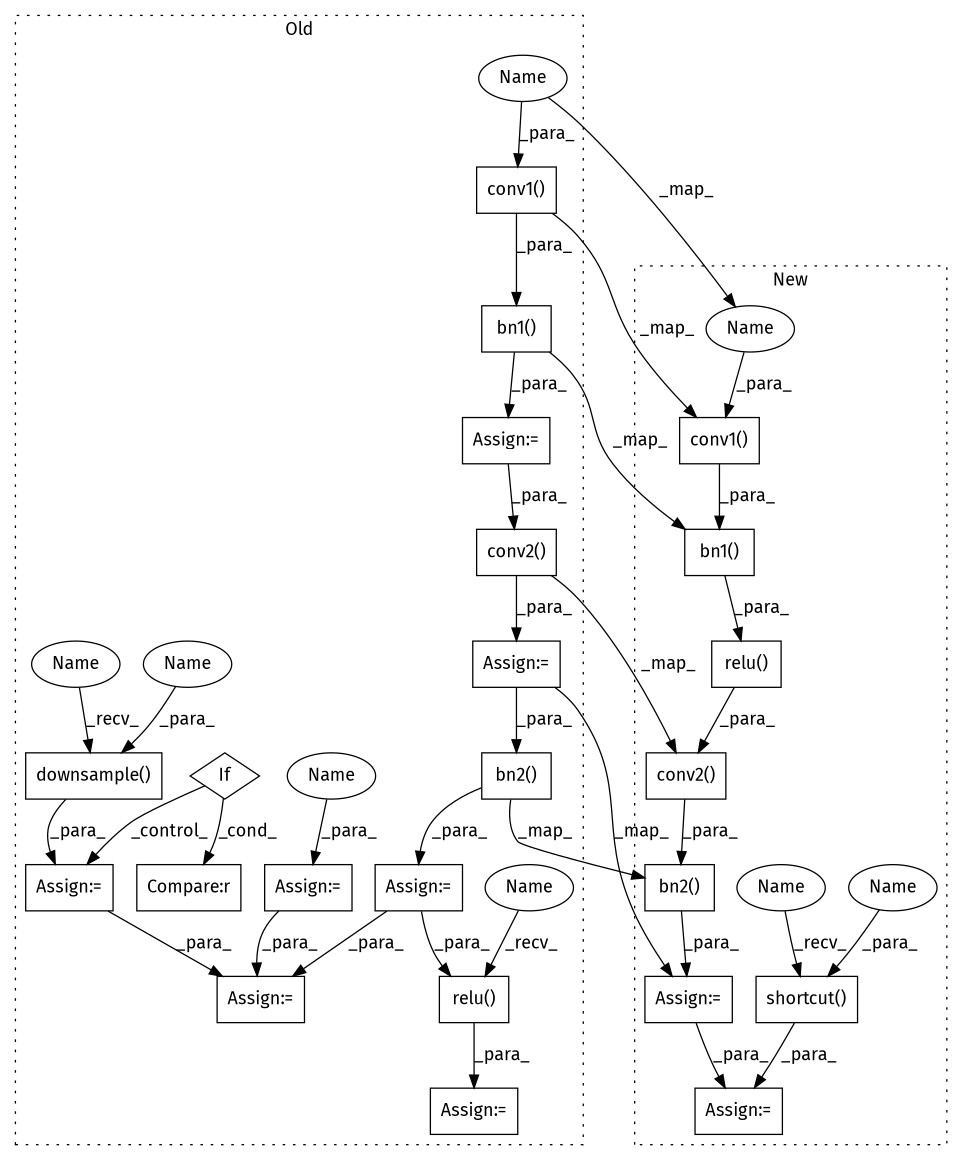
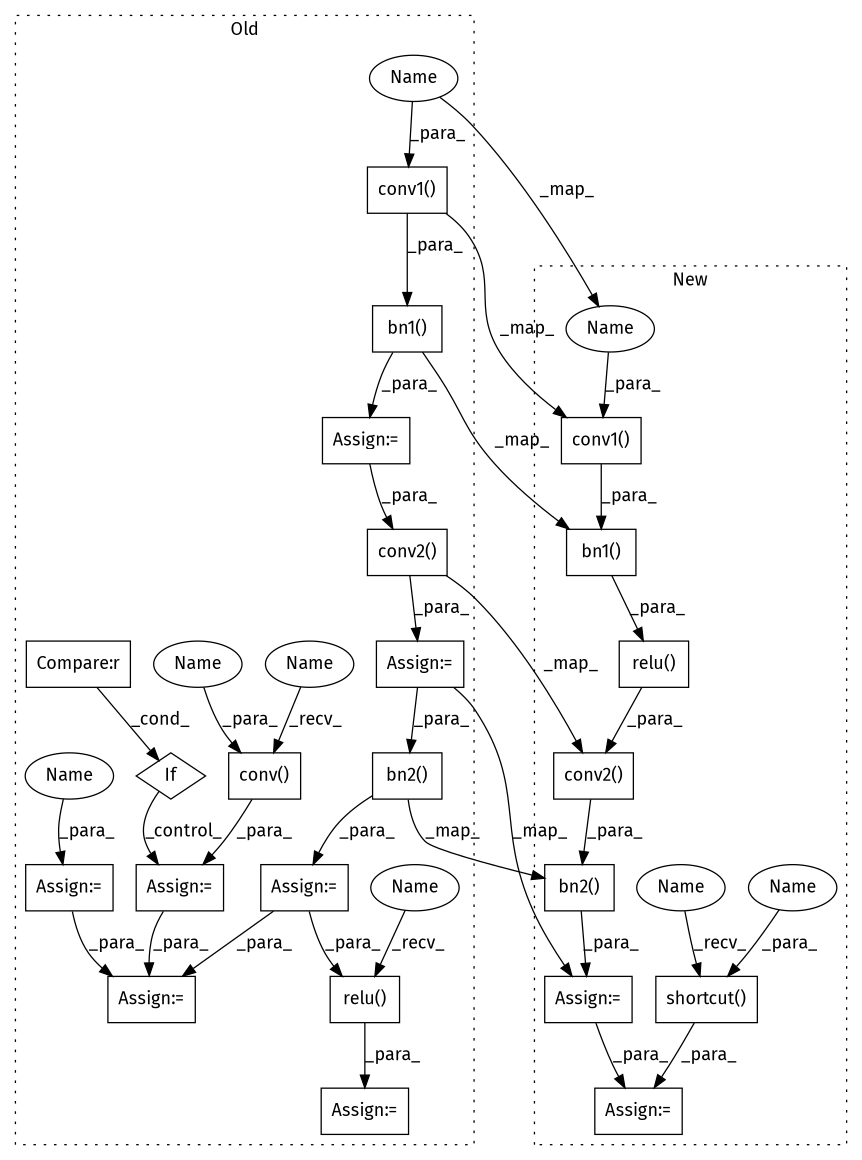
(94, 776) -> (265, 776)
(219, 826) -> (124, 719)
